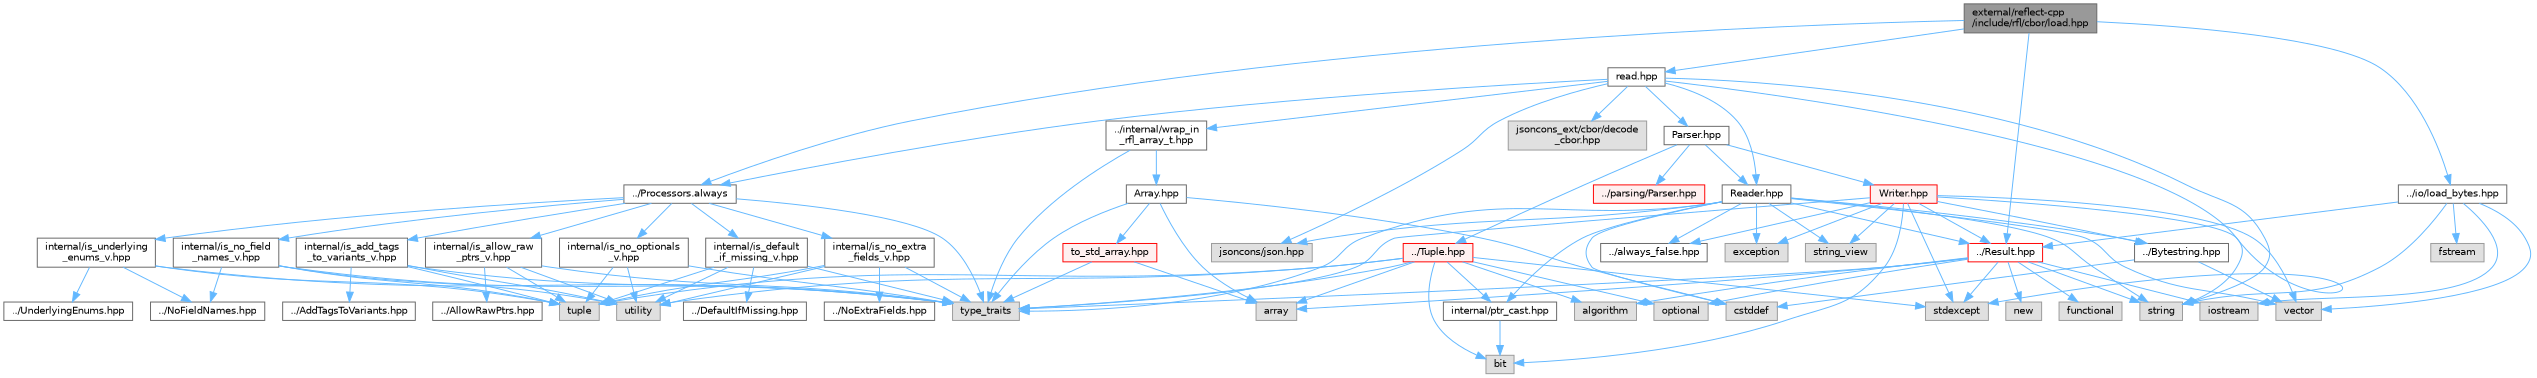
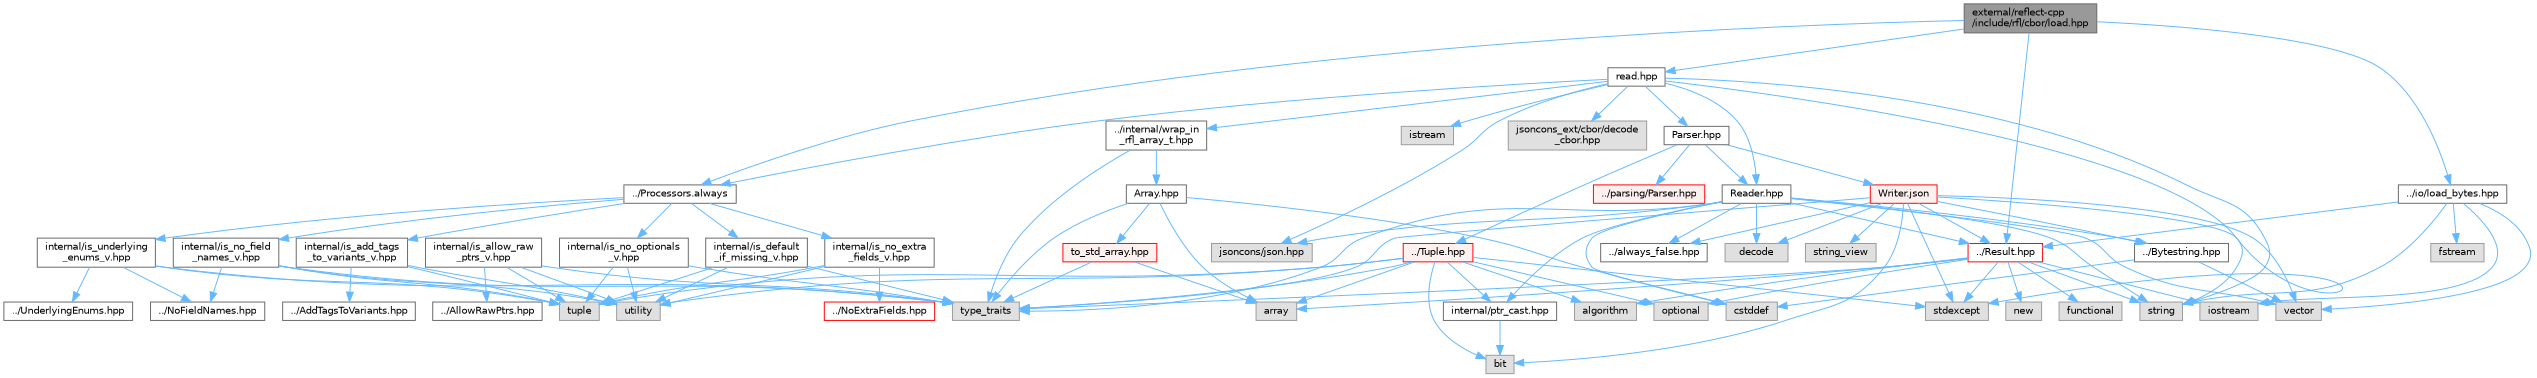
none -> (1427, 136)
(1904, 194) -> (1904, 194)
(874, 216) -> none
(596, 219) -> none
(1801, 225) -> none
(1757, 253) -> (1757, 253)
(675, 285) -> none
(940, 286) -> none
(745, 311) -> none
(879, 311) -> (879, 311)
